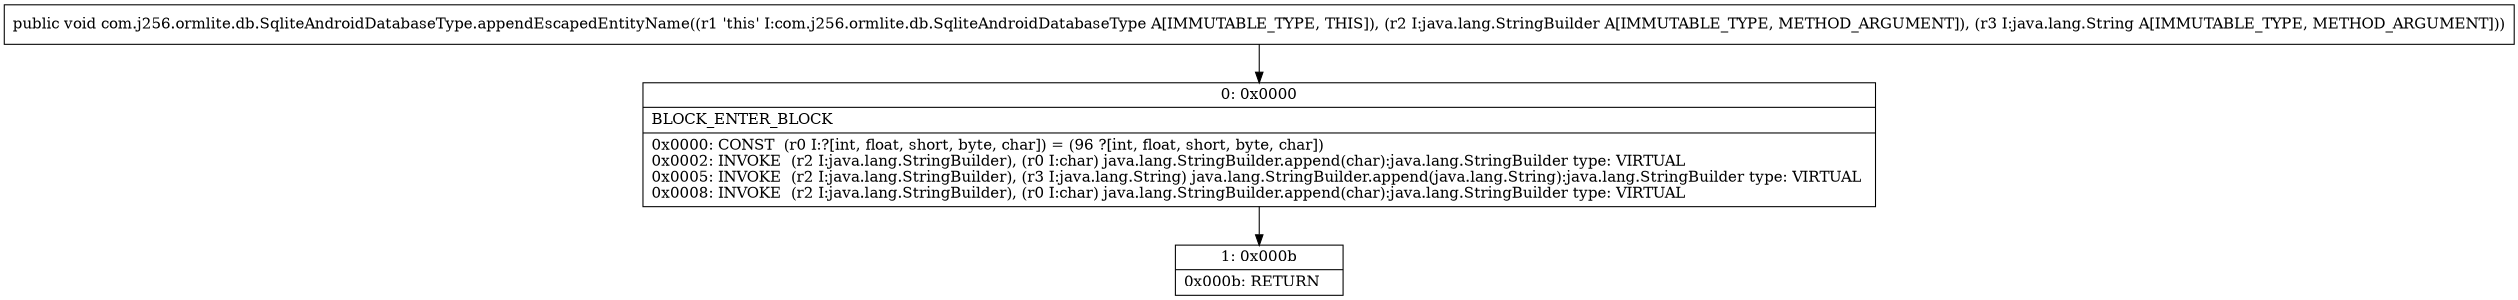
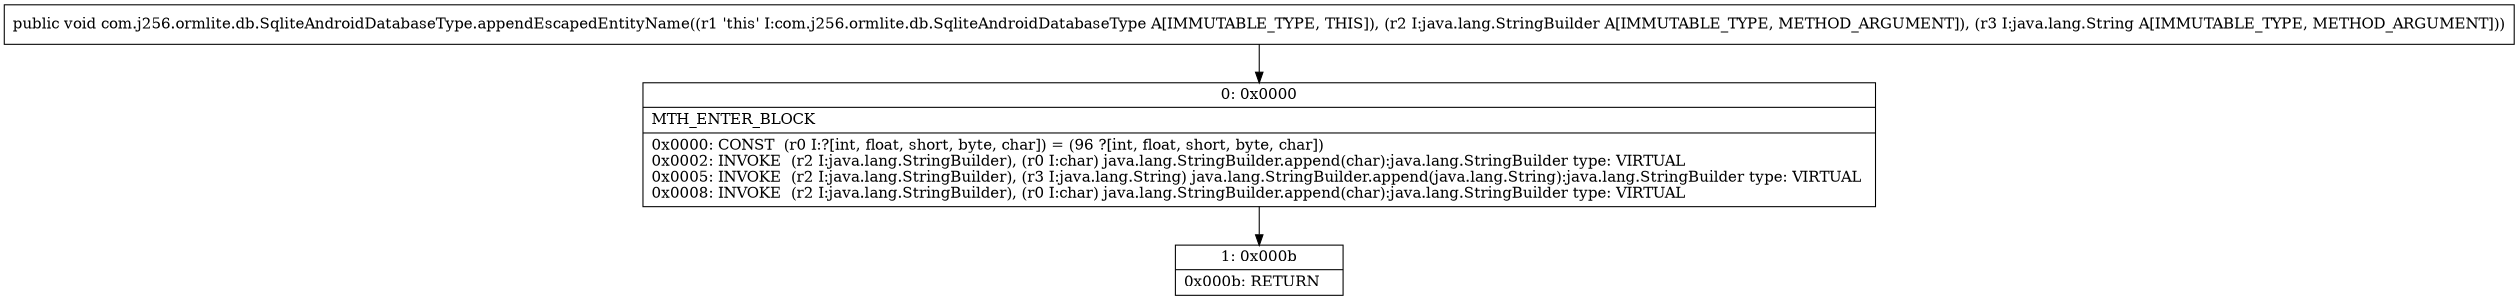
(742, 120) -> (734, 120)
